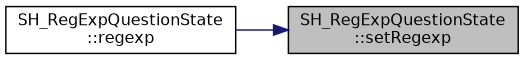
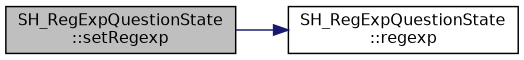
(255, 30) -> (255, 30)
